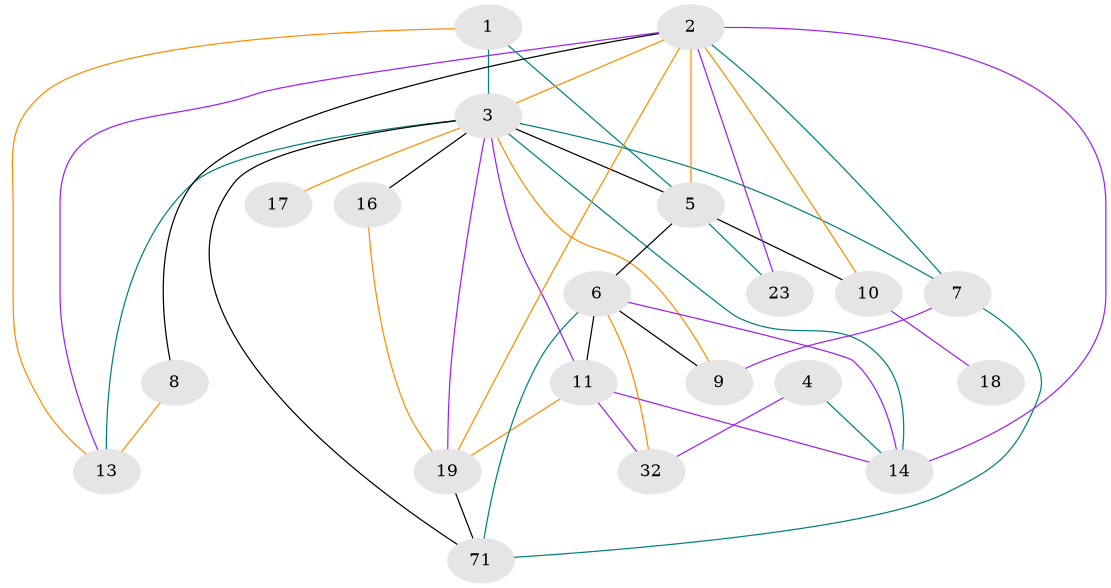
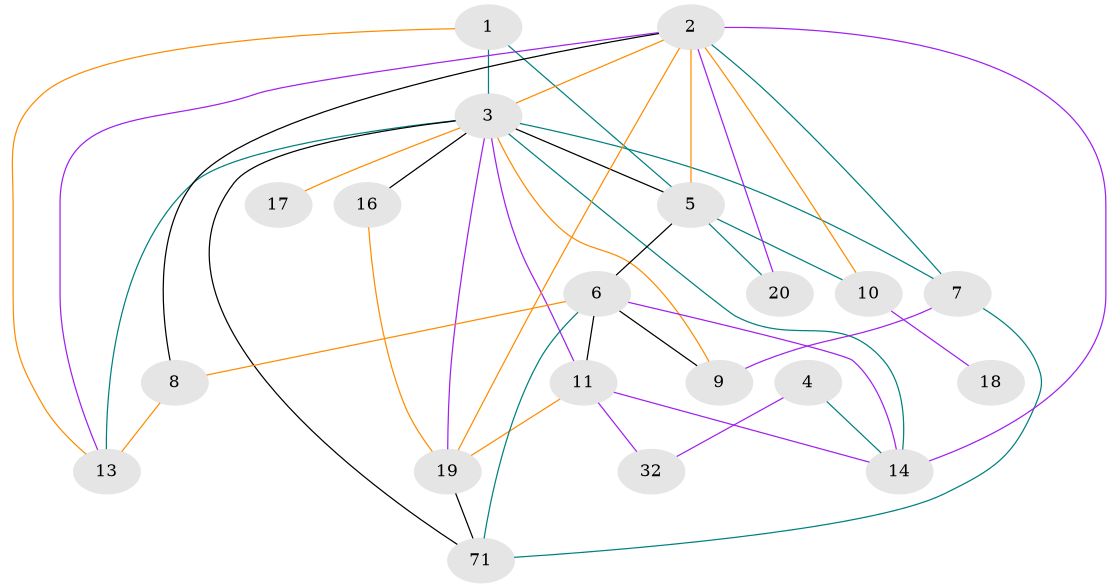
(780, 249) -> (780, 249)
(780, 294) -> (780, 294)
(634, 381) -> (395, 336)
